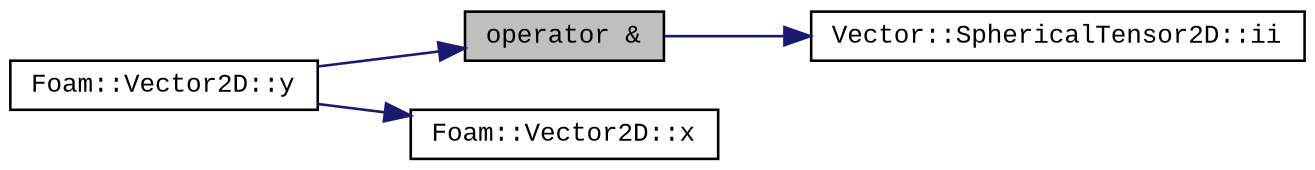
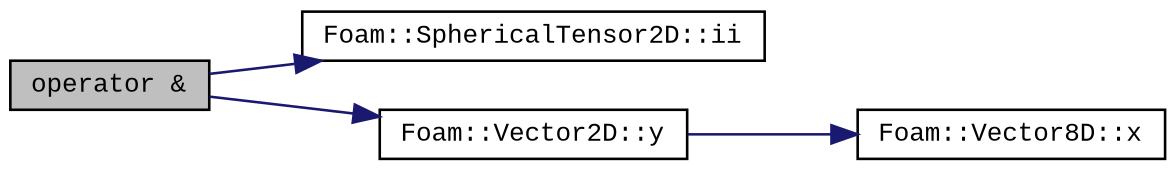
(1058, 36) -> (533, 36)
(379, 59) -> (281, 105)
(564, 134) -> (1011, 134)
